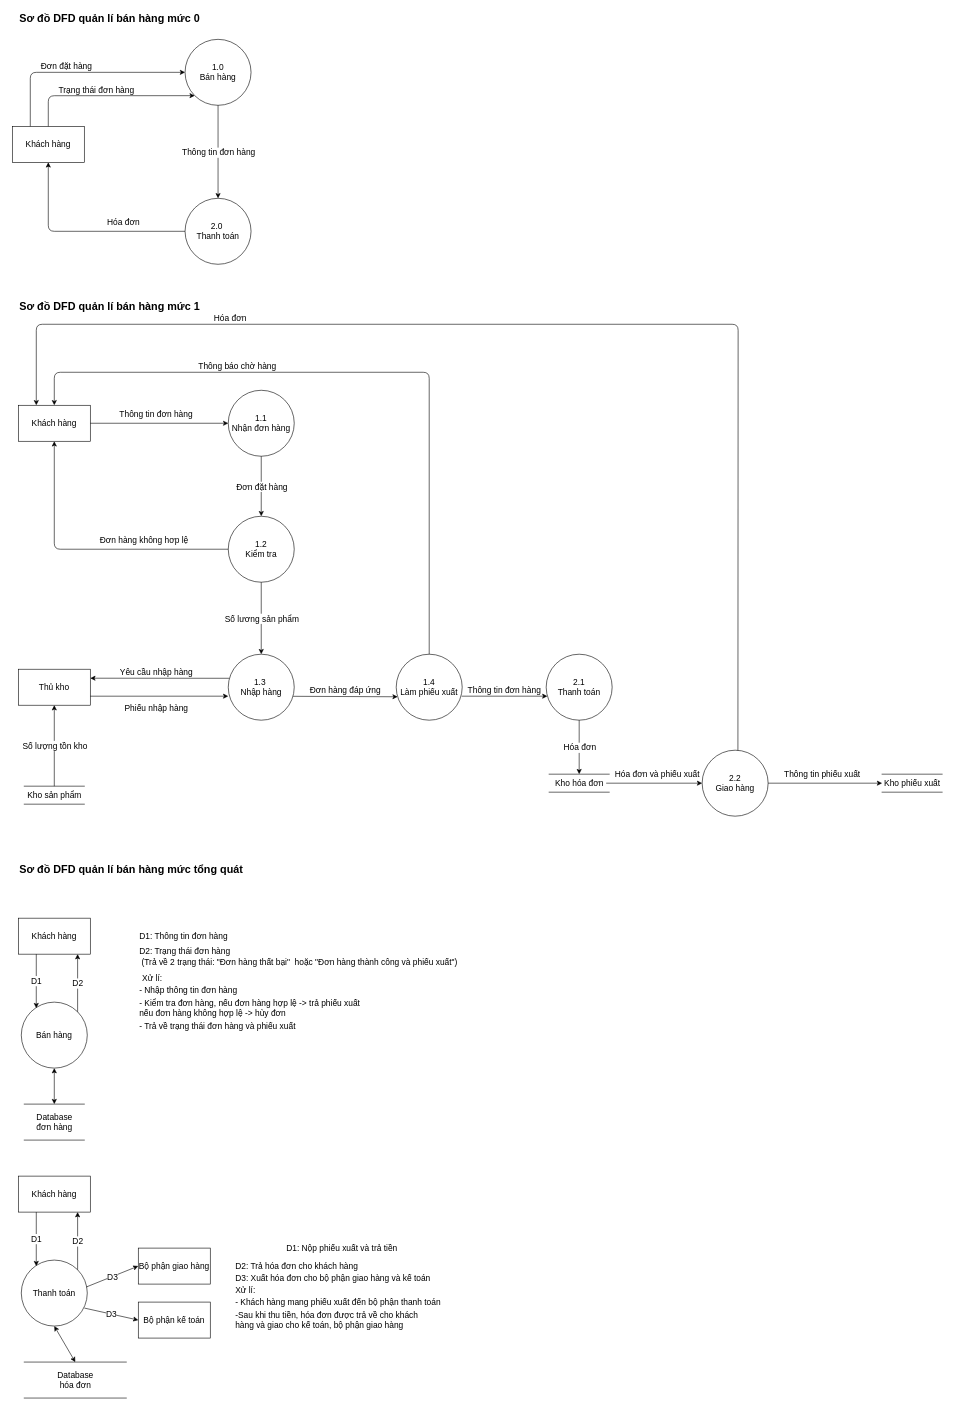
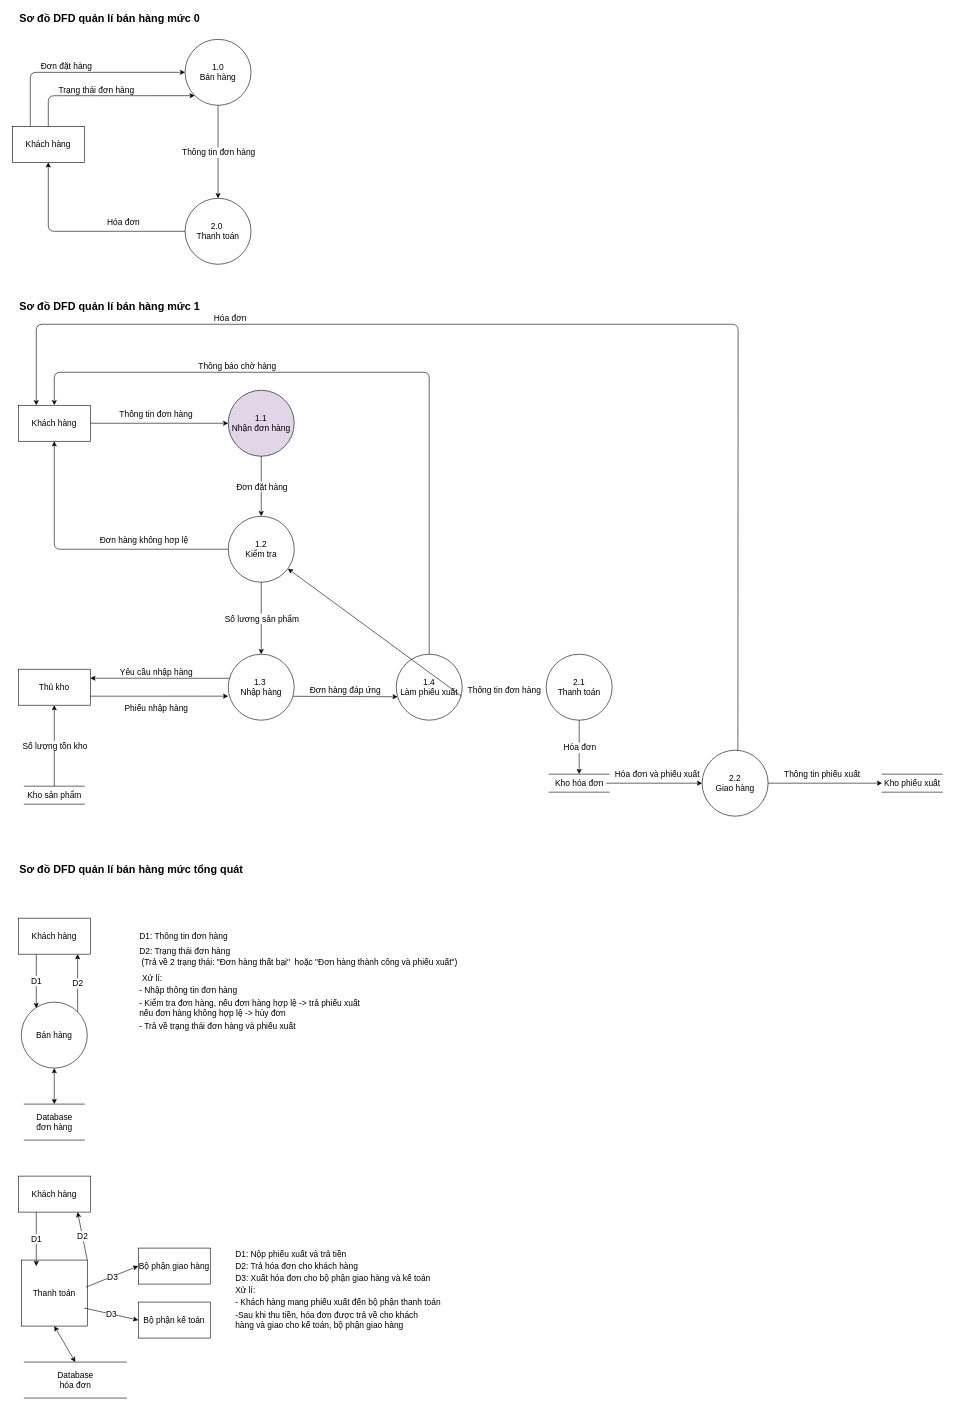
(261, 423) -> (261, 423)
(542, 696) -> (371, 630)
(345, 1248) -> (294, 1254)
(54, 1293) -> (54, 1293)
